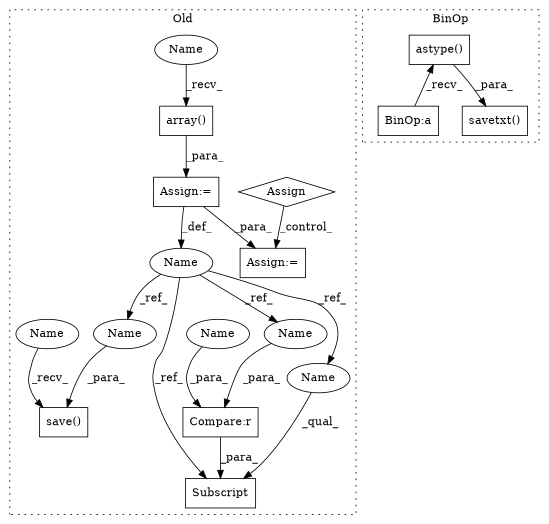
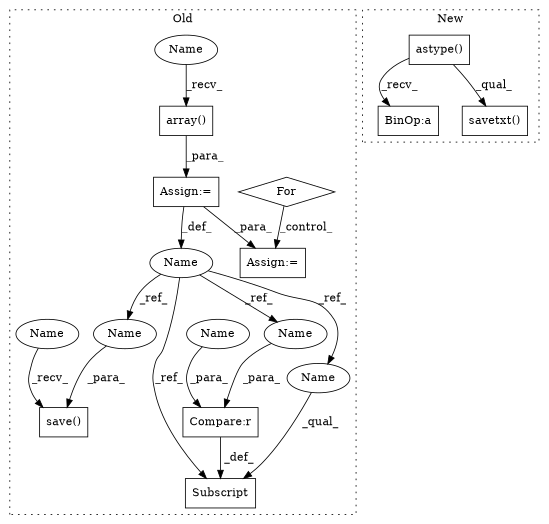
(451, 19) -> (451, 19)
(494, 85) -> (494, 85)
(422, 89) -> (385, 74)
(287, 192) -> (287, 192)
(239, 458) -> (239, 458)
